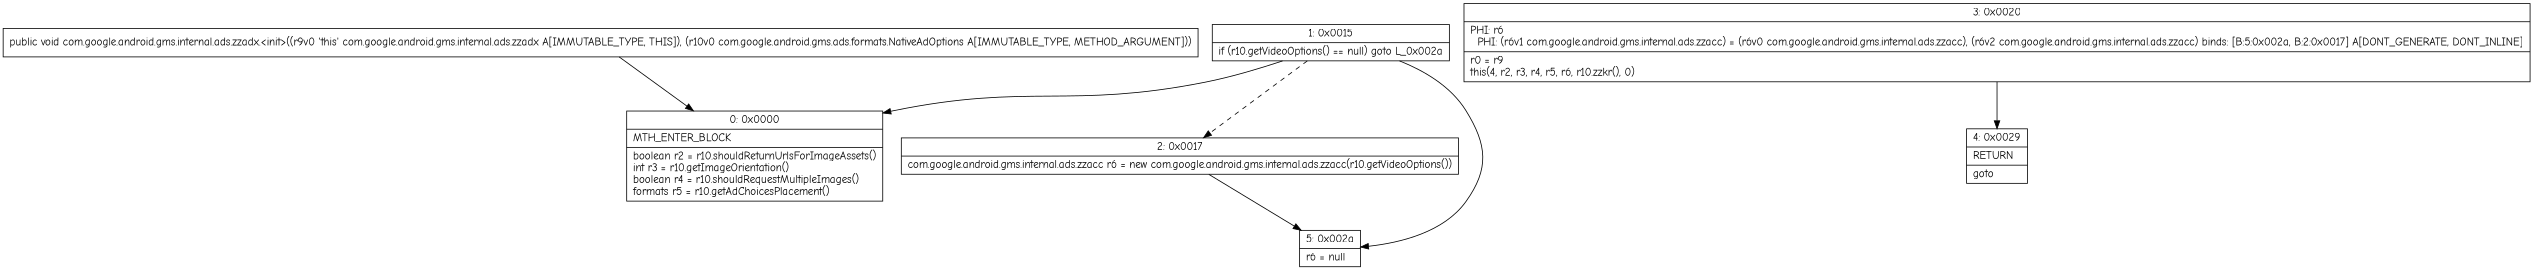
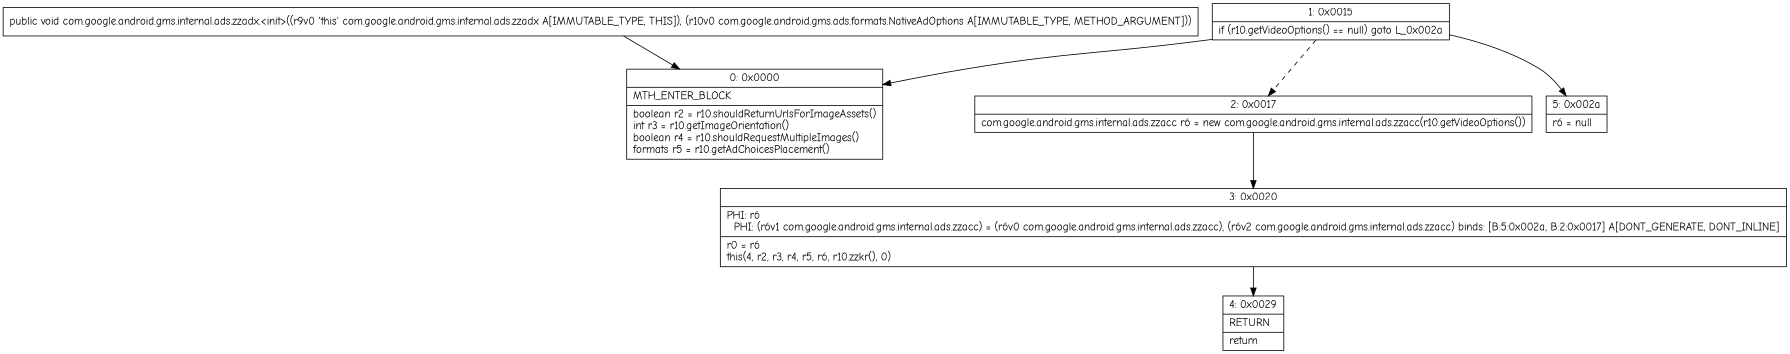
(1487, 60) -> (744, 245)
(1984, 174) -> (1244, 341)
(1252, 200) -> (1253, 156)
